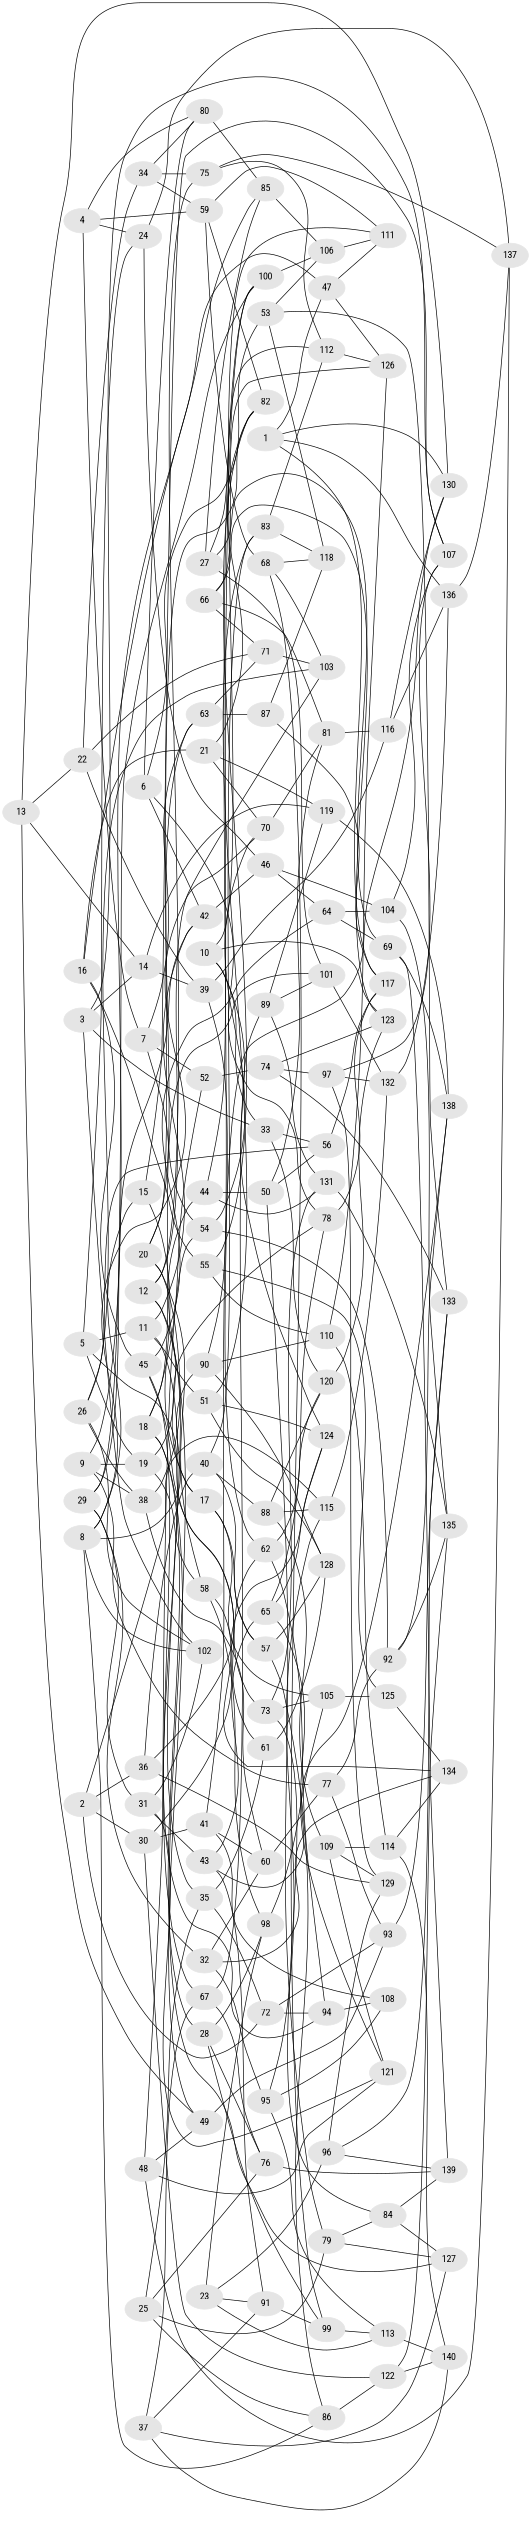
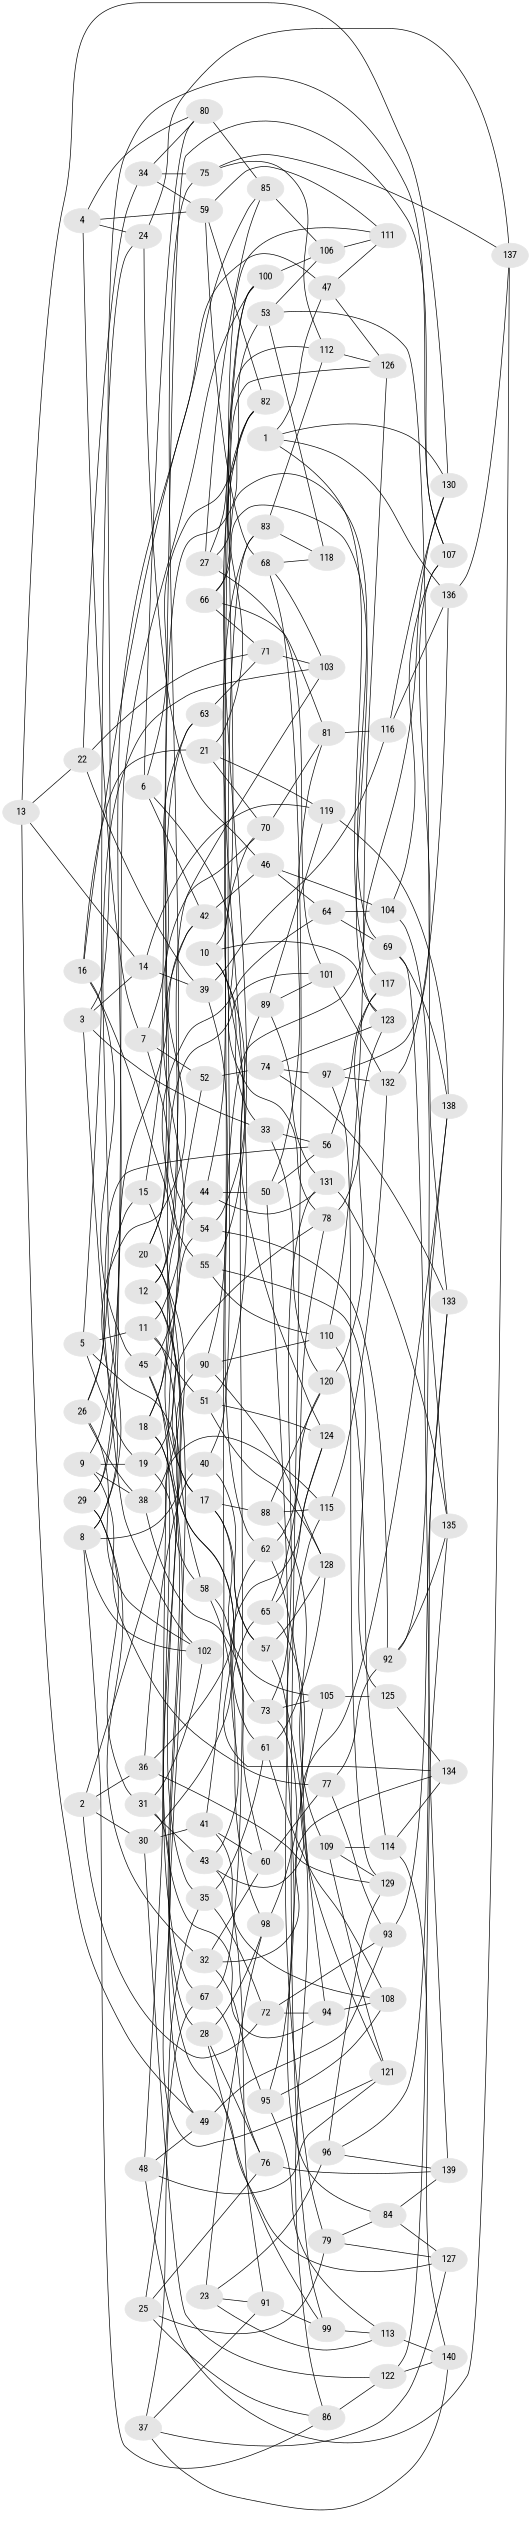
(266, 714) -> none
(230, 1484) -> (235, 1507)
none -> (319, 1884)
